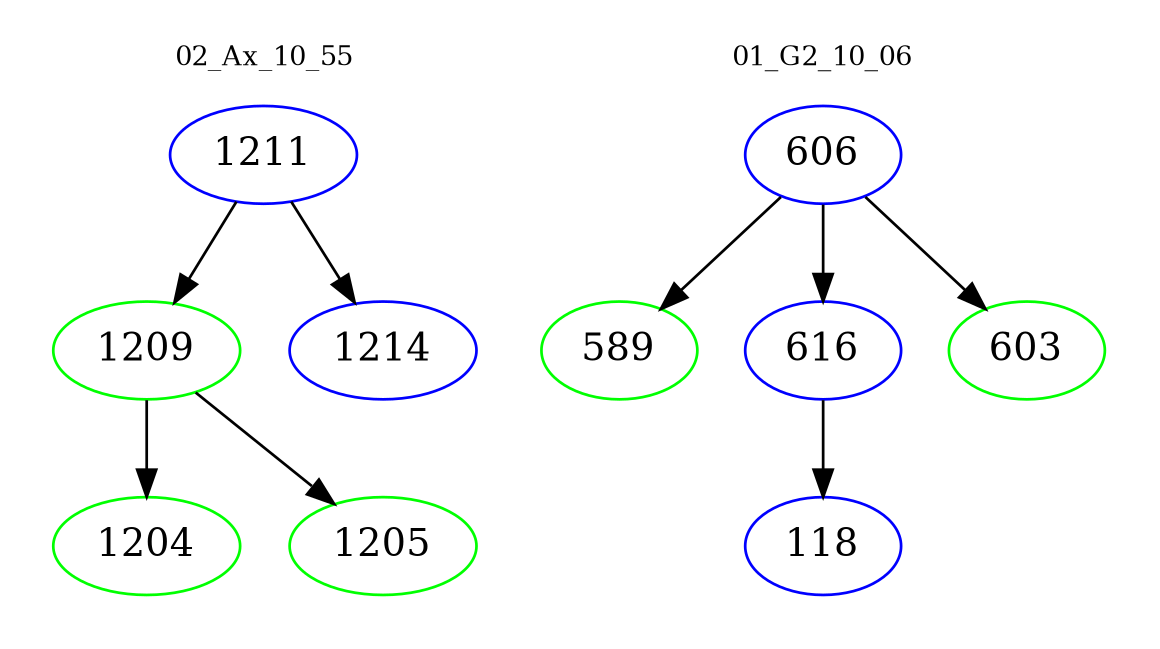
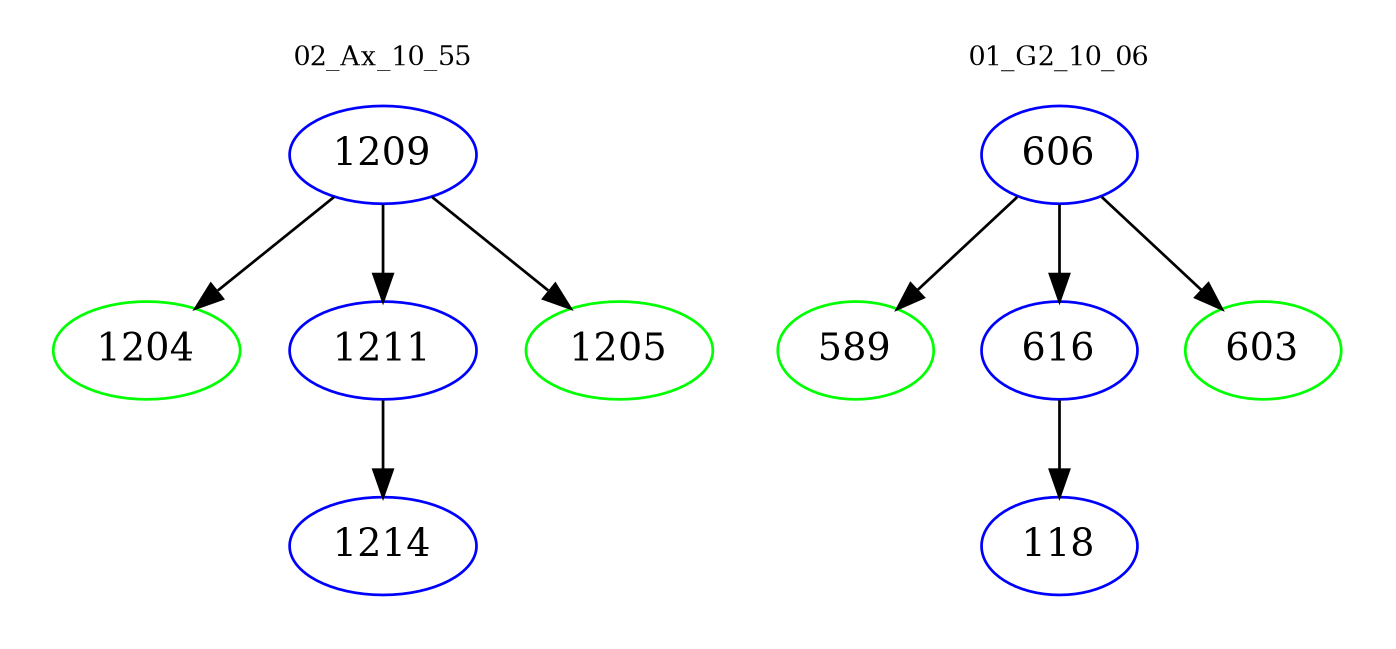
(213, 240) -> (383, 239)
(147, 350) -> (383, 155)
